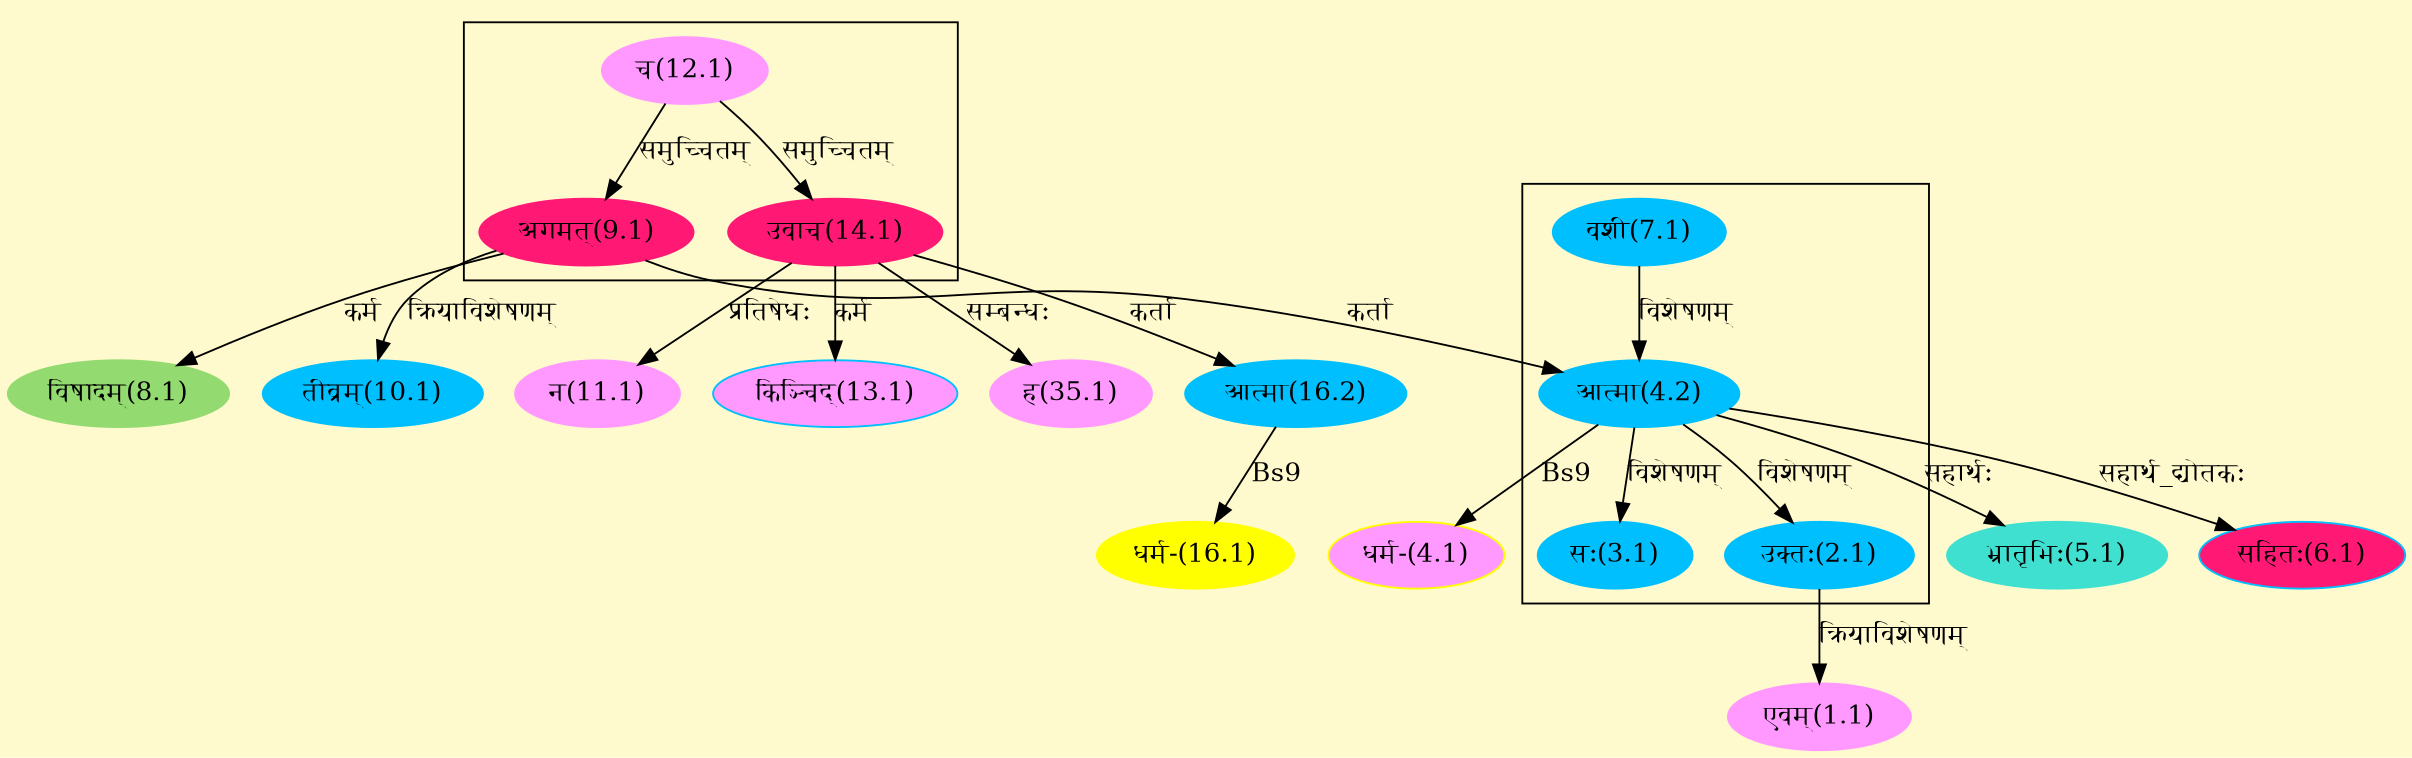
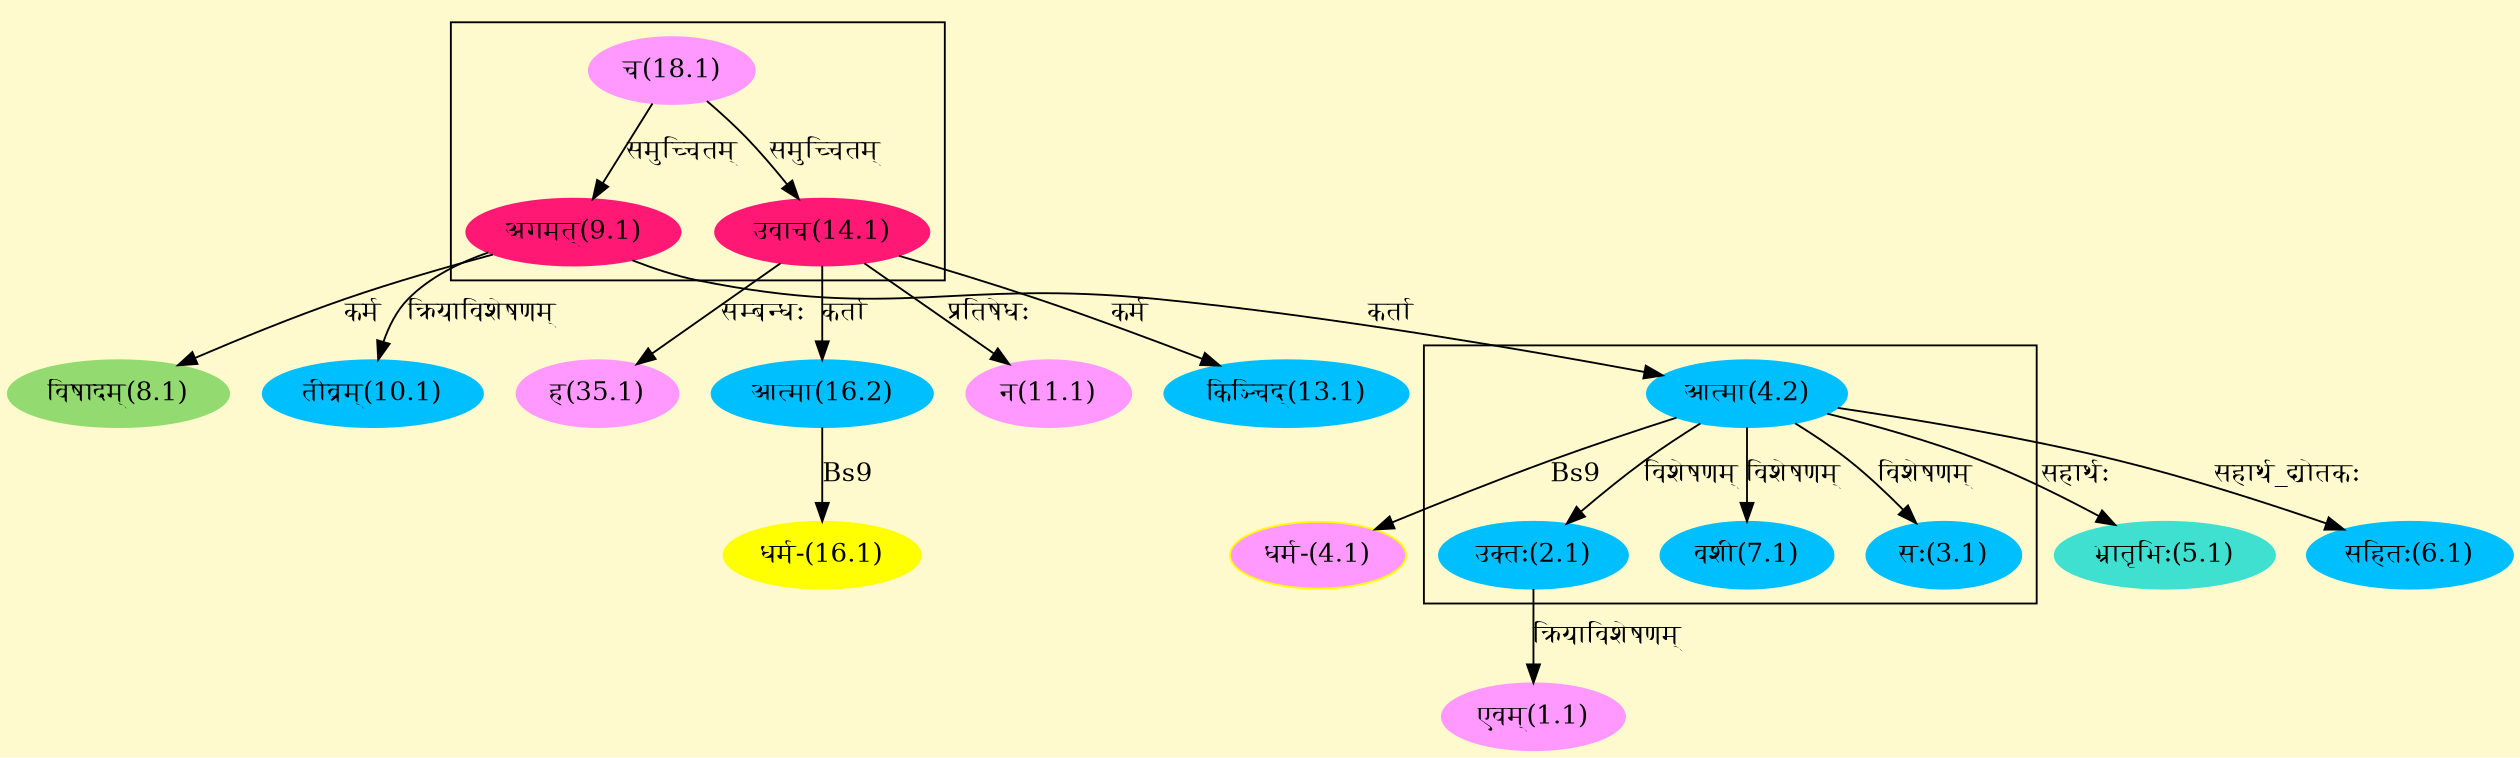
(685, 71) -> (672, 71)
(1639, 304) -> (1747, 465)
(835, 394) -> (1286, 394)
(2302, 555) -> (2410, 555)
